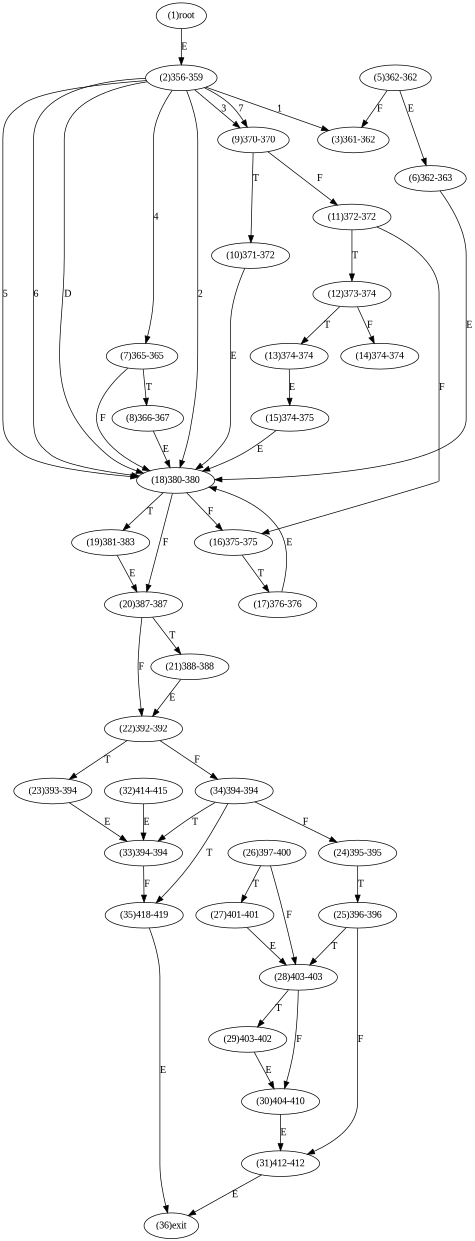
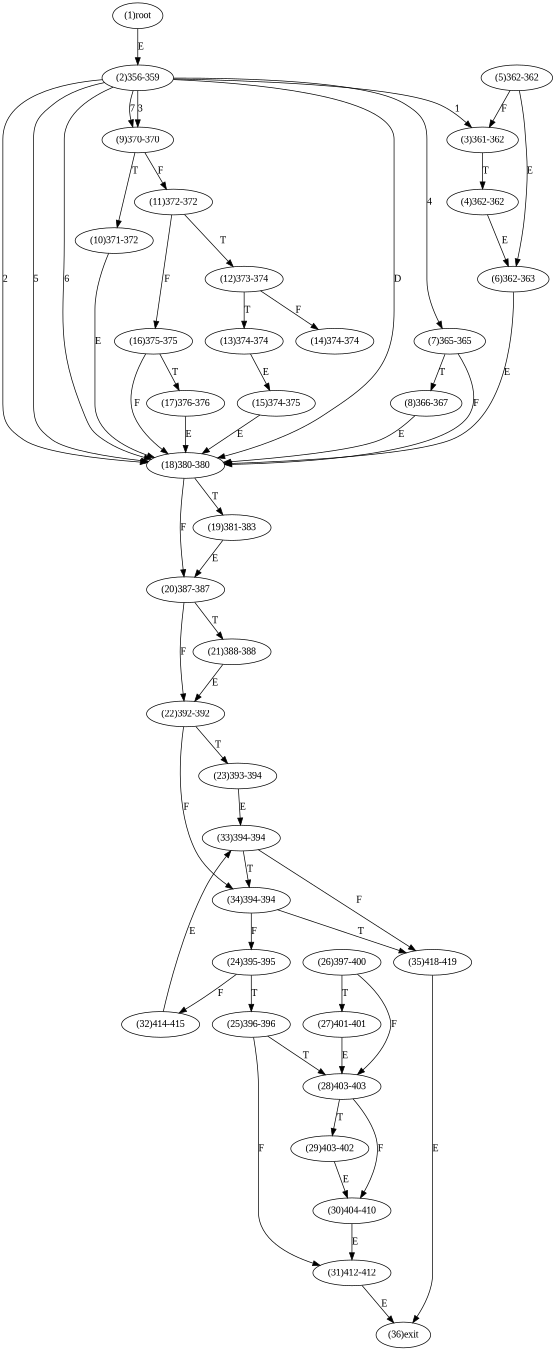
none -> (483, 202)
(202, 509) -> (132, 406)
(189, 819) -> (246, 866)
none -> (211, 992)
